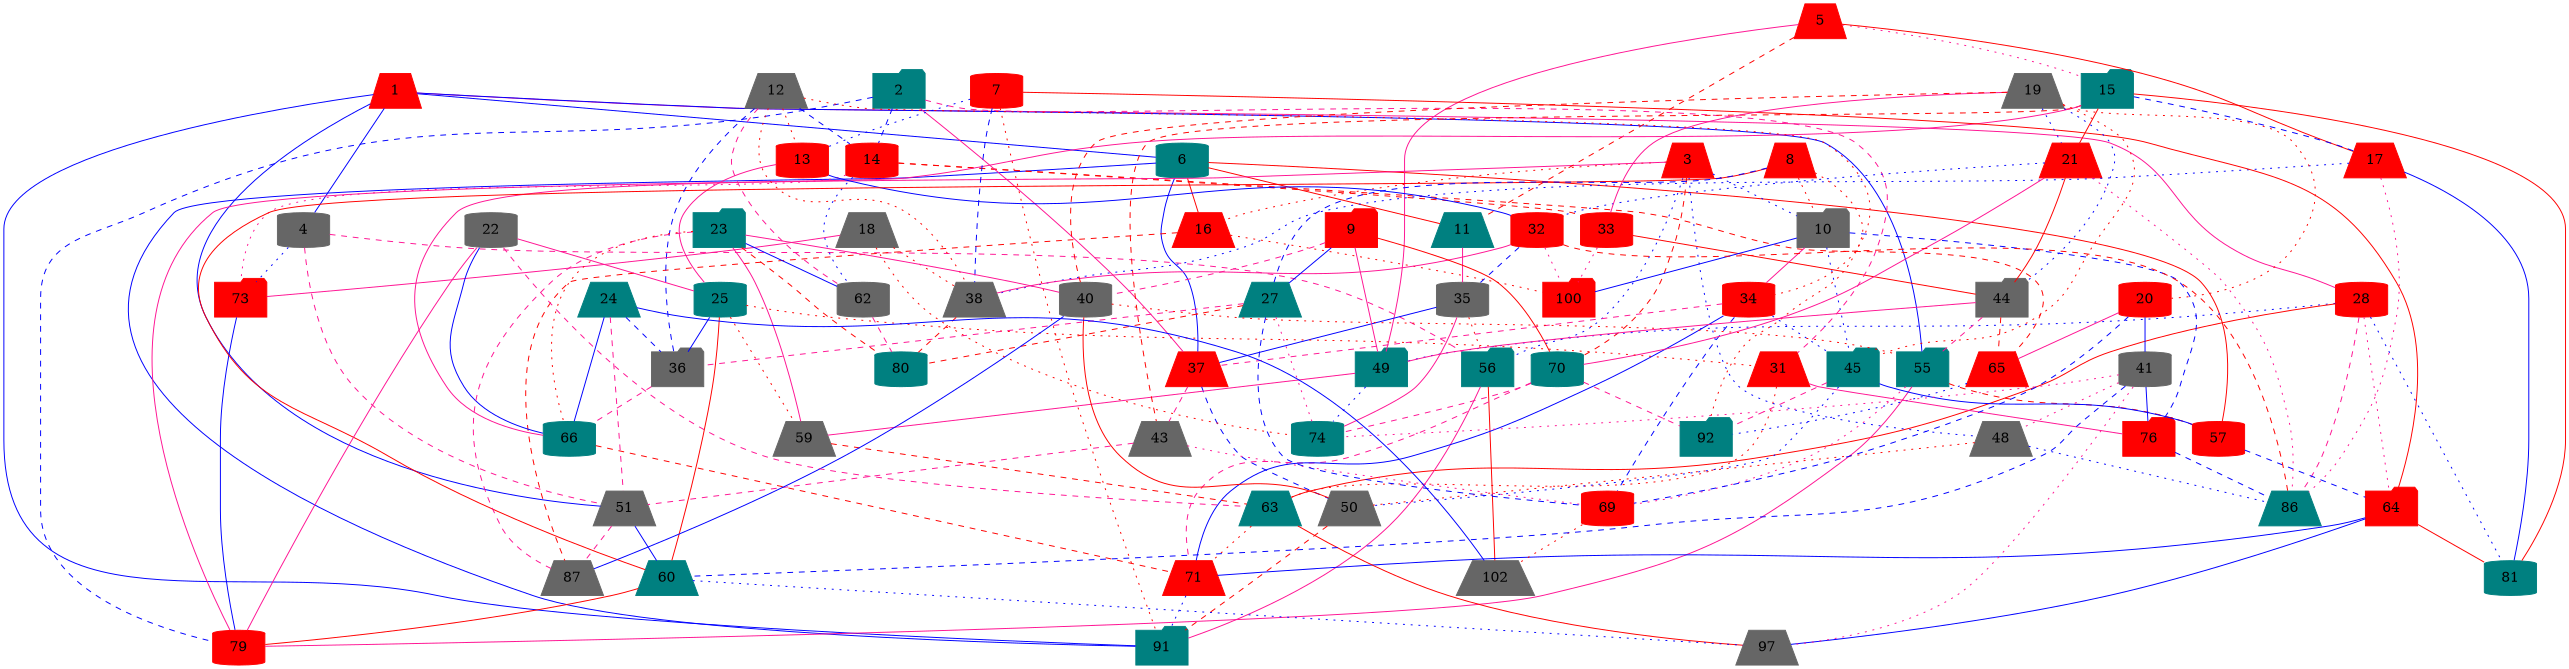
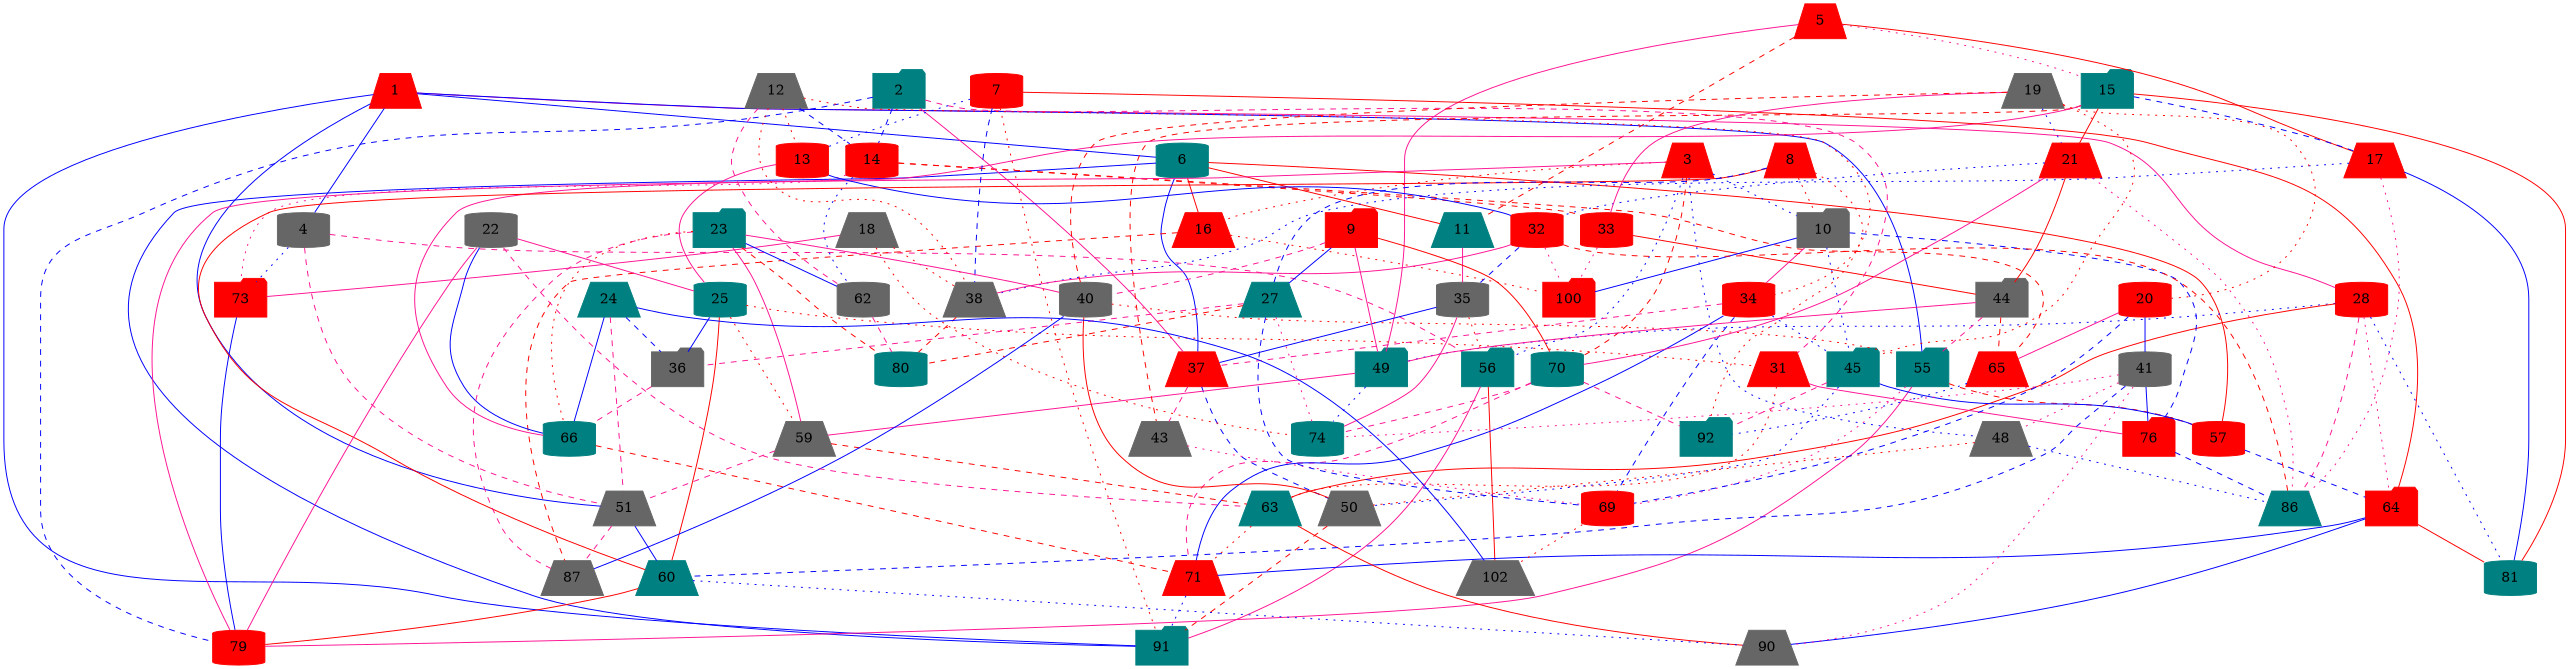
(2102, 197) -> none
(674, 217) -> none
(903, 472) -> (707, 476)
(1767, 648) -> (1767, 648)
